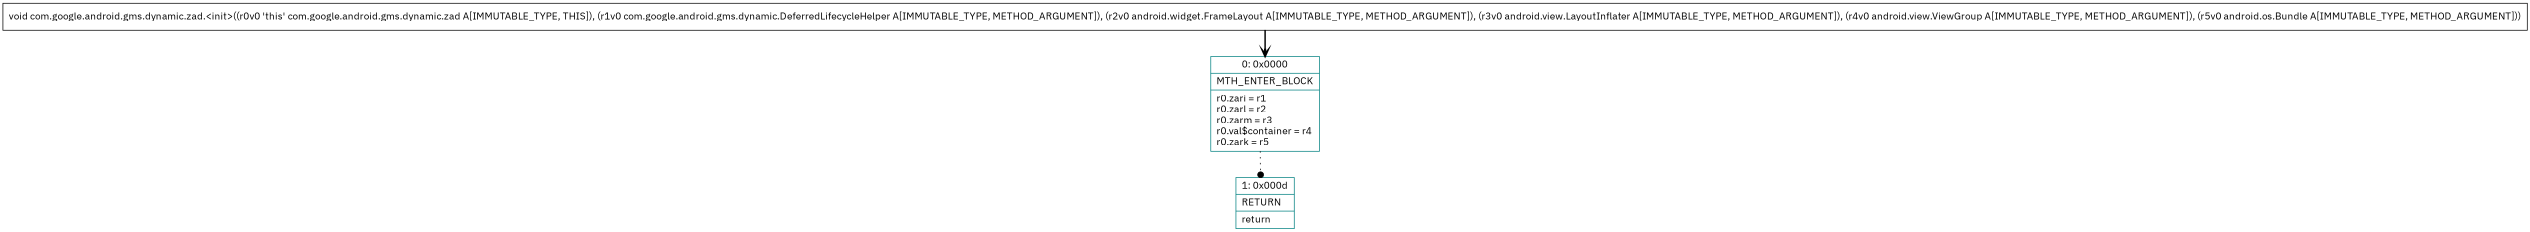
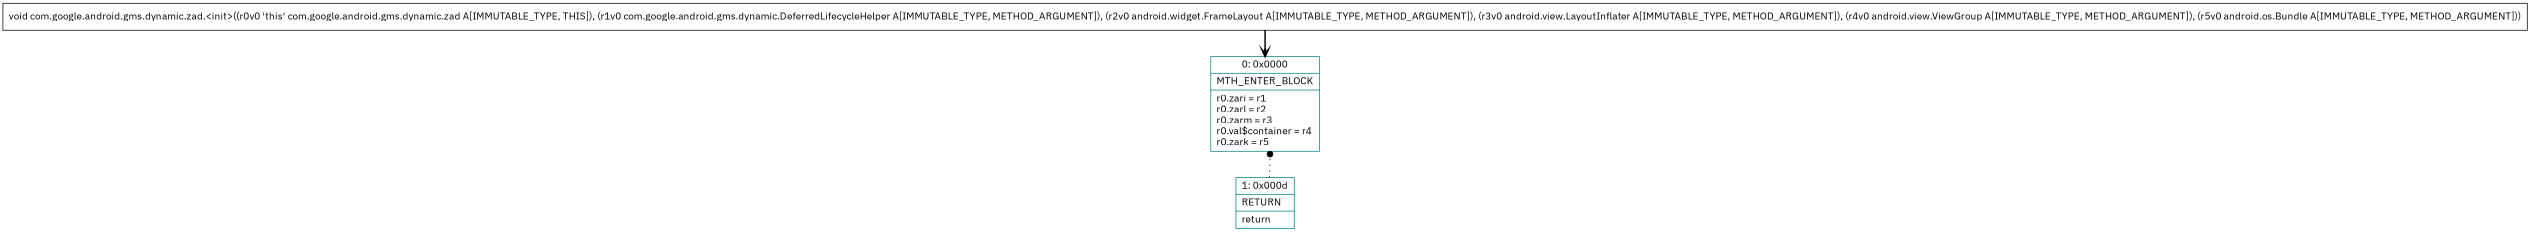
(1260, 162) -> (1270, 167)
